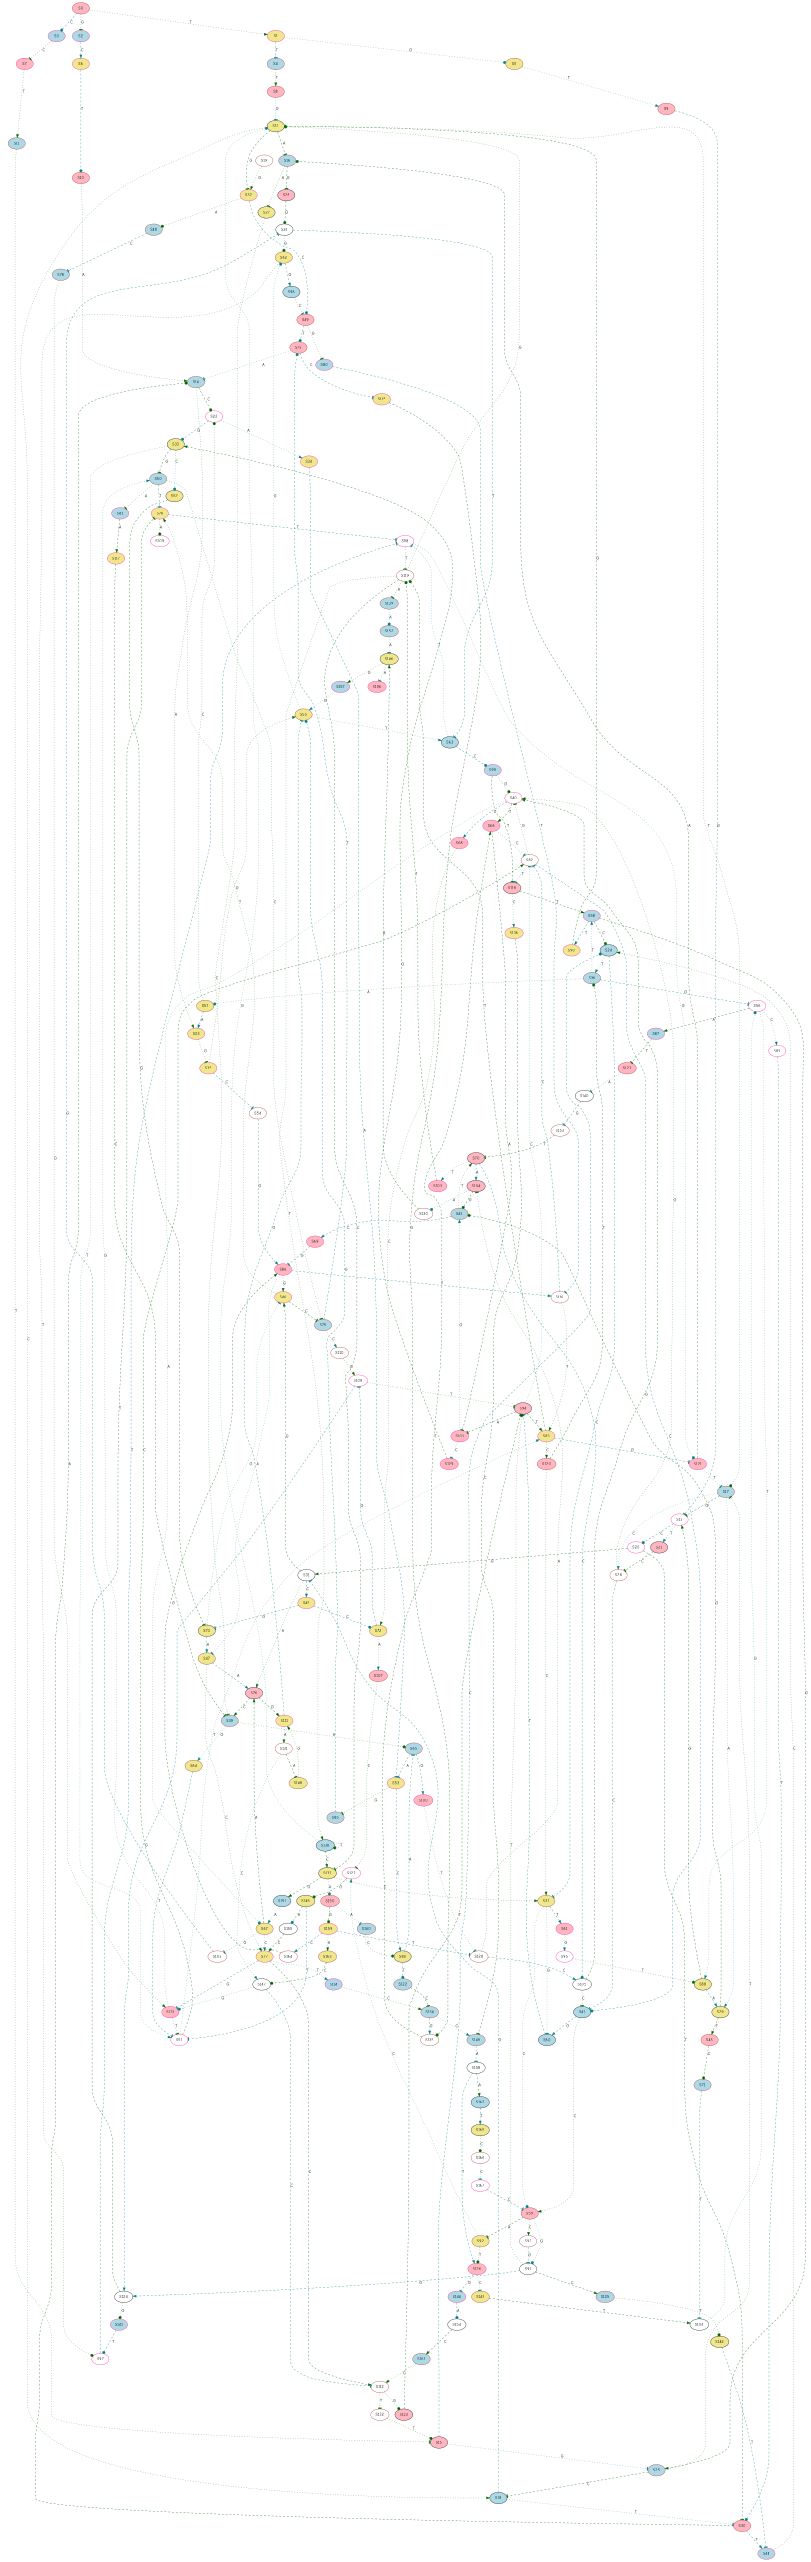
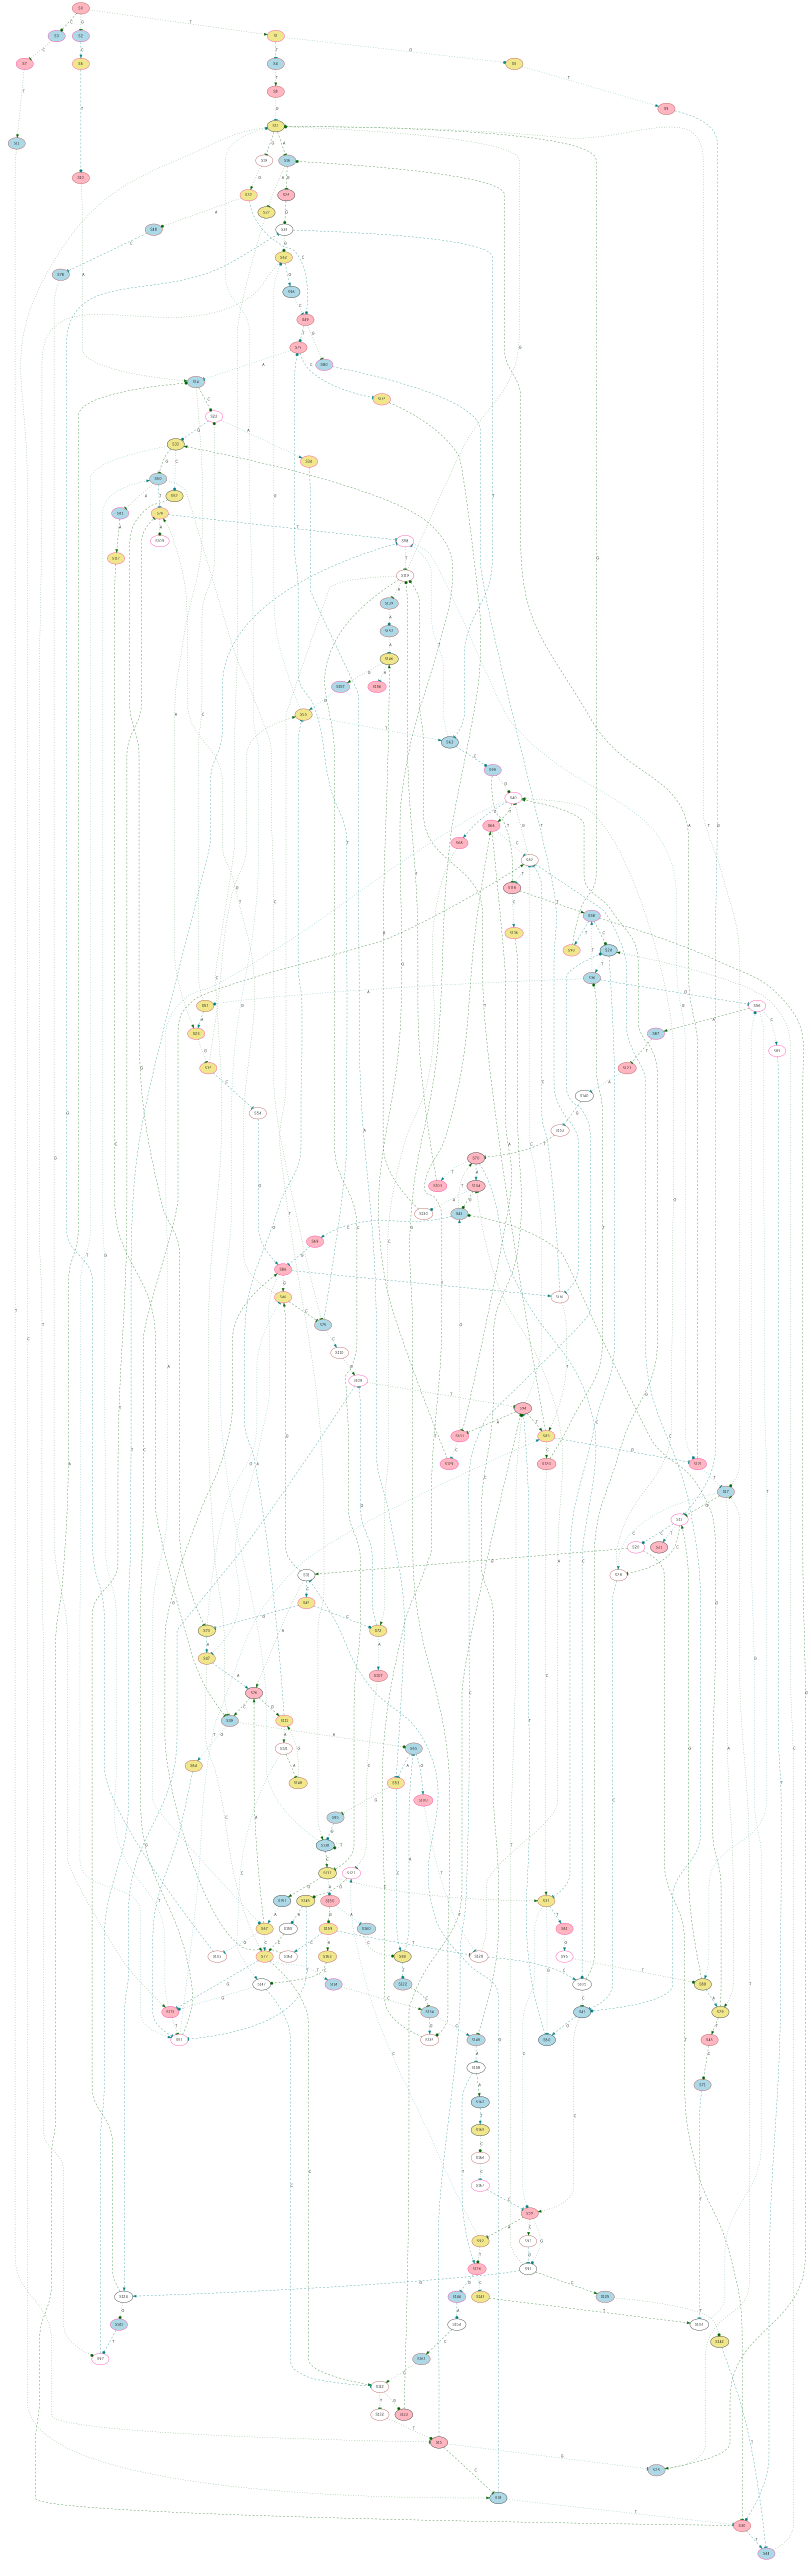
(70, 21) -> (70, 21)
(249, 155) -> (270, 143)
(345, 1267) -> (331, 1830)
(640, 1561) -> (664, 1559)
(728, 1752) -> (728, 1752)
(578, 2484) -> (468, 2470)
